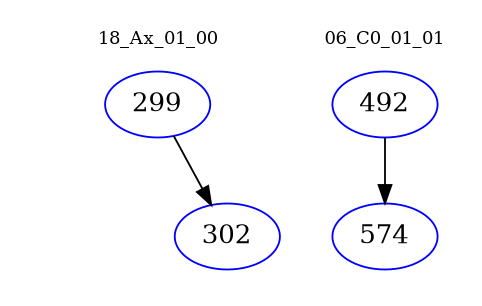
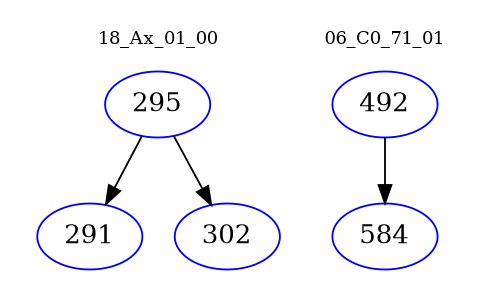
(385, 39) -> (385, 39)
(158, 104) -> (158, 104)
none -> (90, 236)
(385, 236) -> (385, 236)
